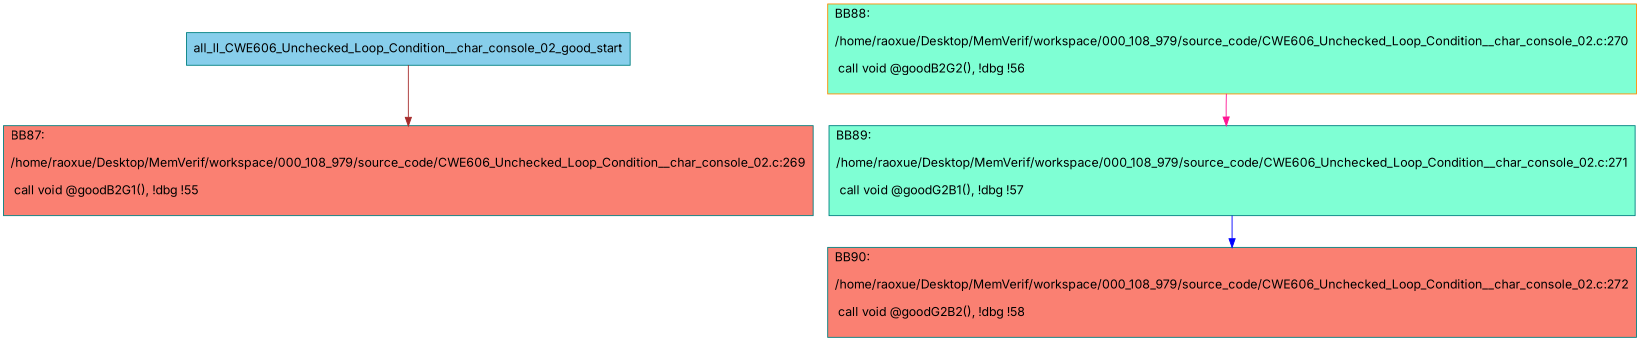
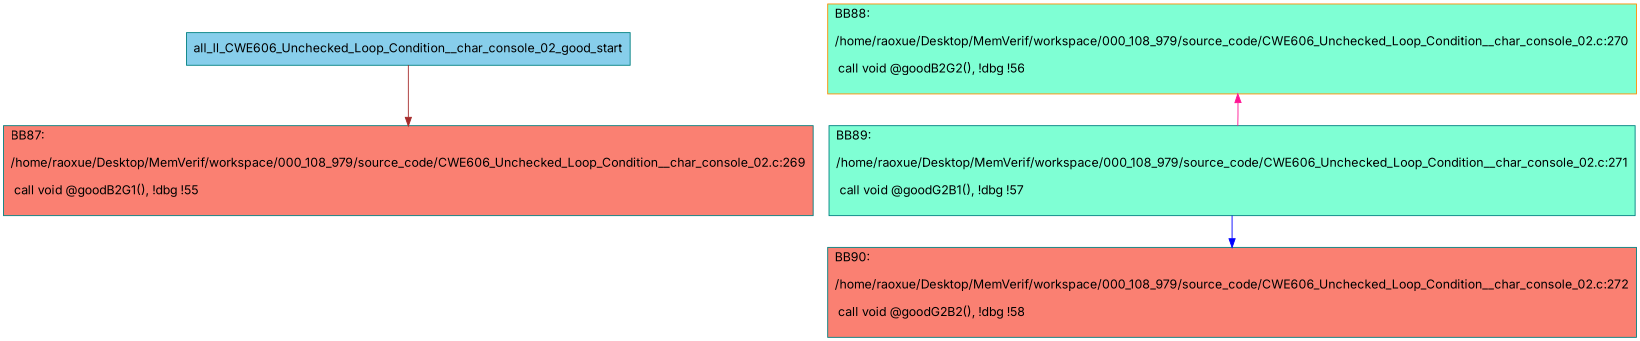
(1226, 105) -> (1238, 114)
